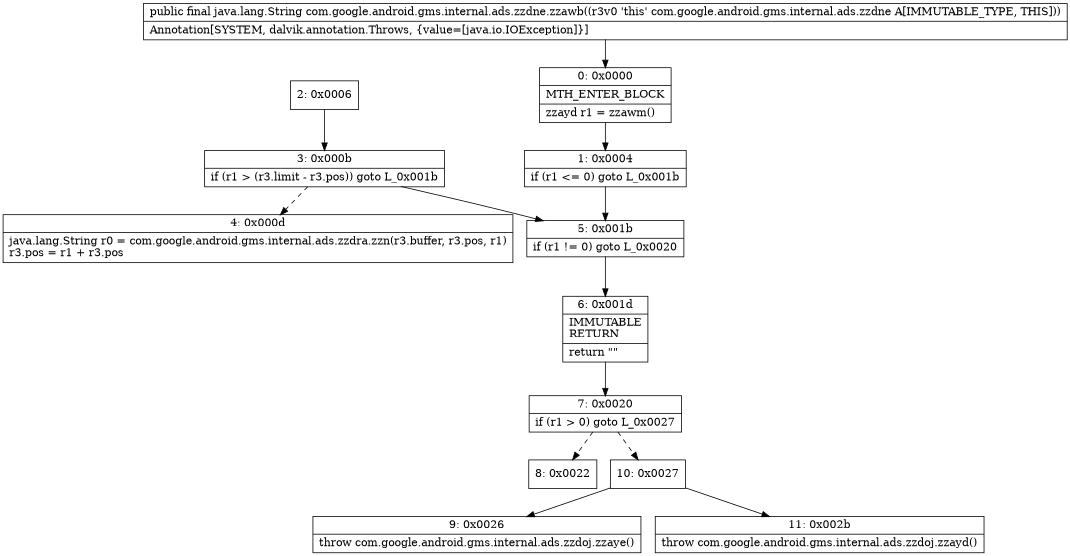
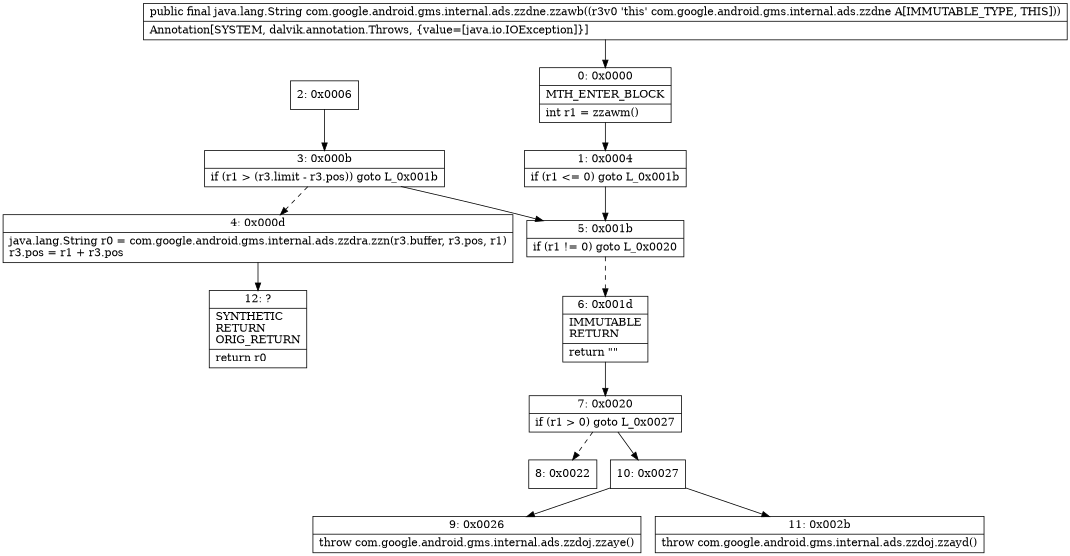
(601, 113) -> (593, 113)
(605, 273) -> (605, 273)
none -> (258, 329)
(626, 443) -> (626, 443)
